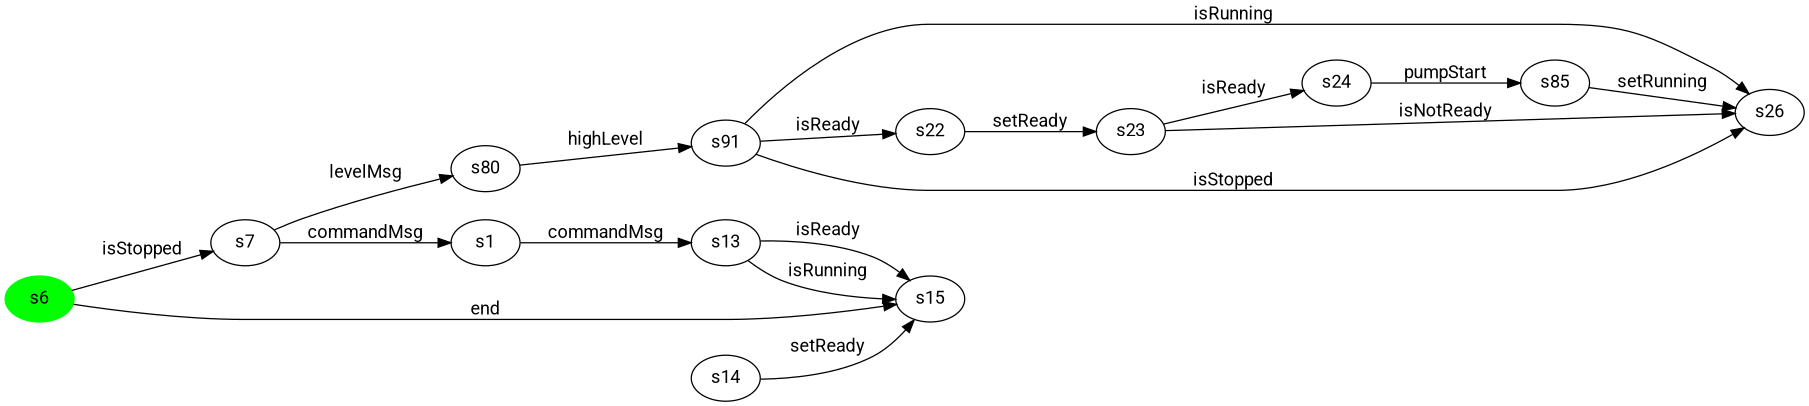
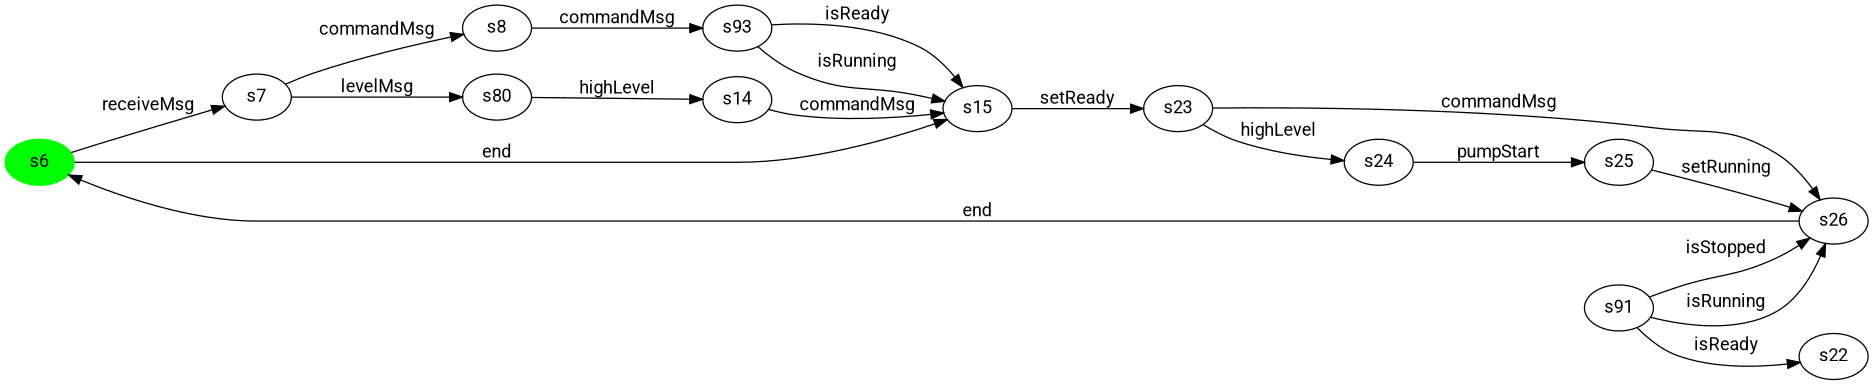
(1555, 83) -> (1619, 162)
(1234, 89) -> (1278, 131)
(1446, 112) -> (1499, 103)
(1024, 132) -> (1071, 109)
(599, 157) -> (611, 98)
none -> (937, 221)
(486, 243) -> (497, 28)
(726, 243) -> (737, 28)
(142, 250) -> (148, 105)
(828, 347) -> (857, 105)
